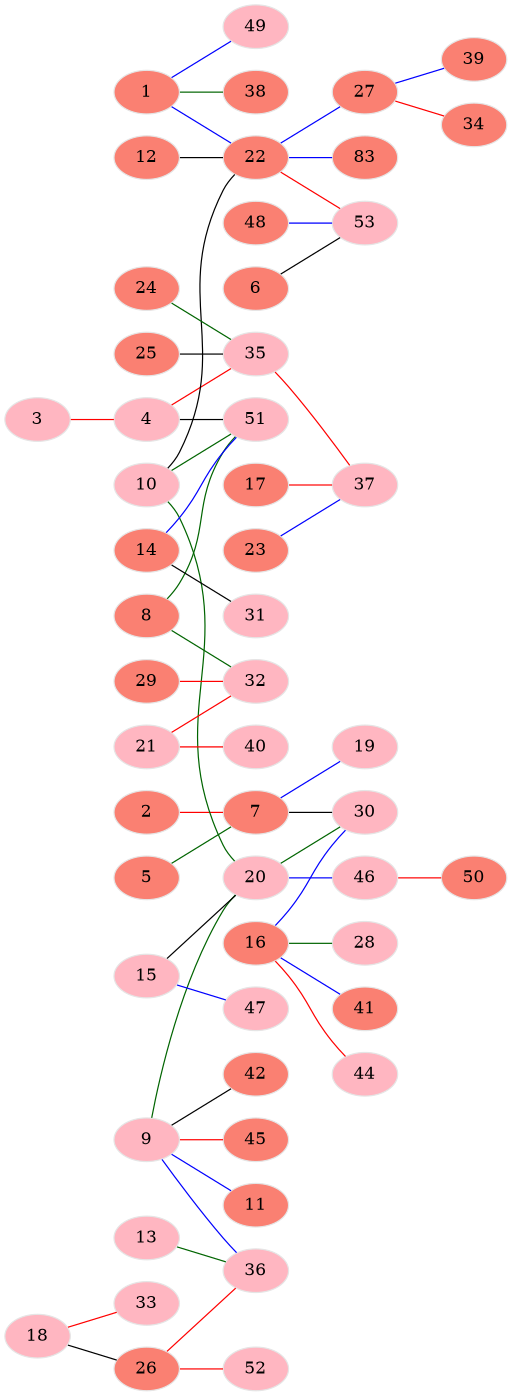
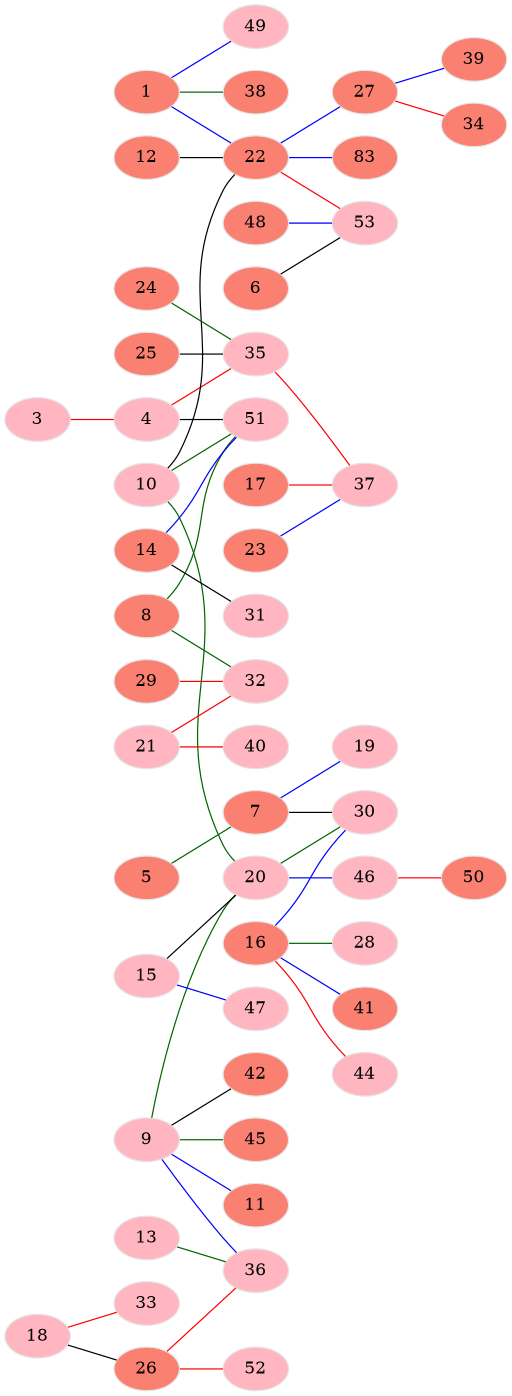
(147, 812) -> none
(201, 1140) -> (201, 1140)
